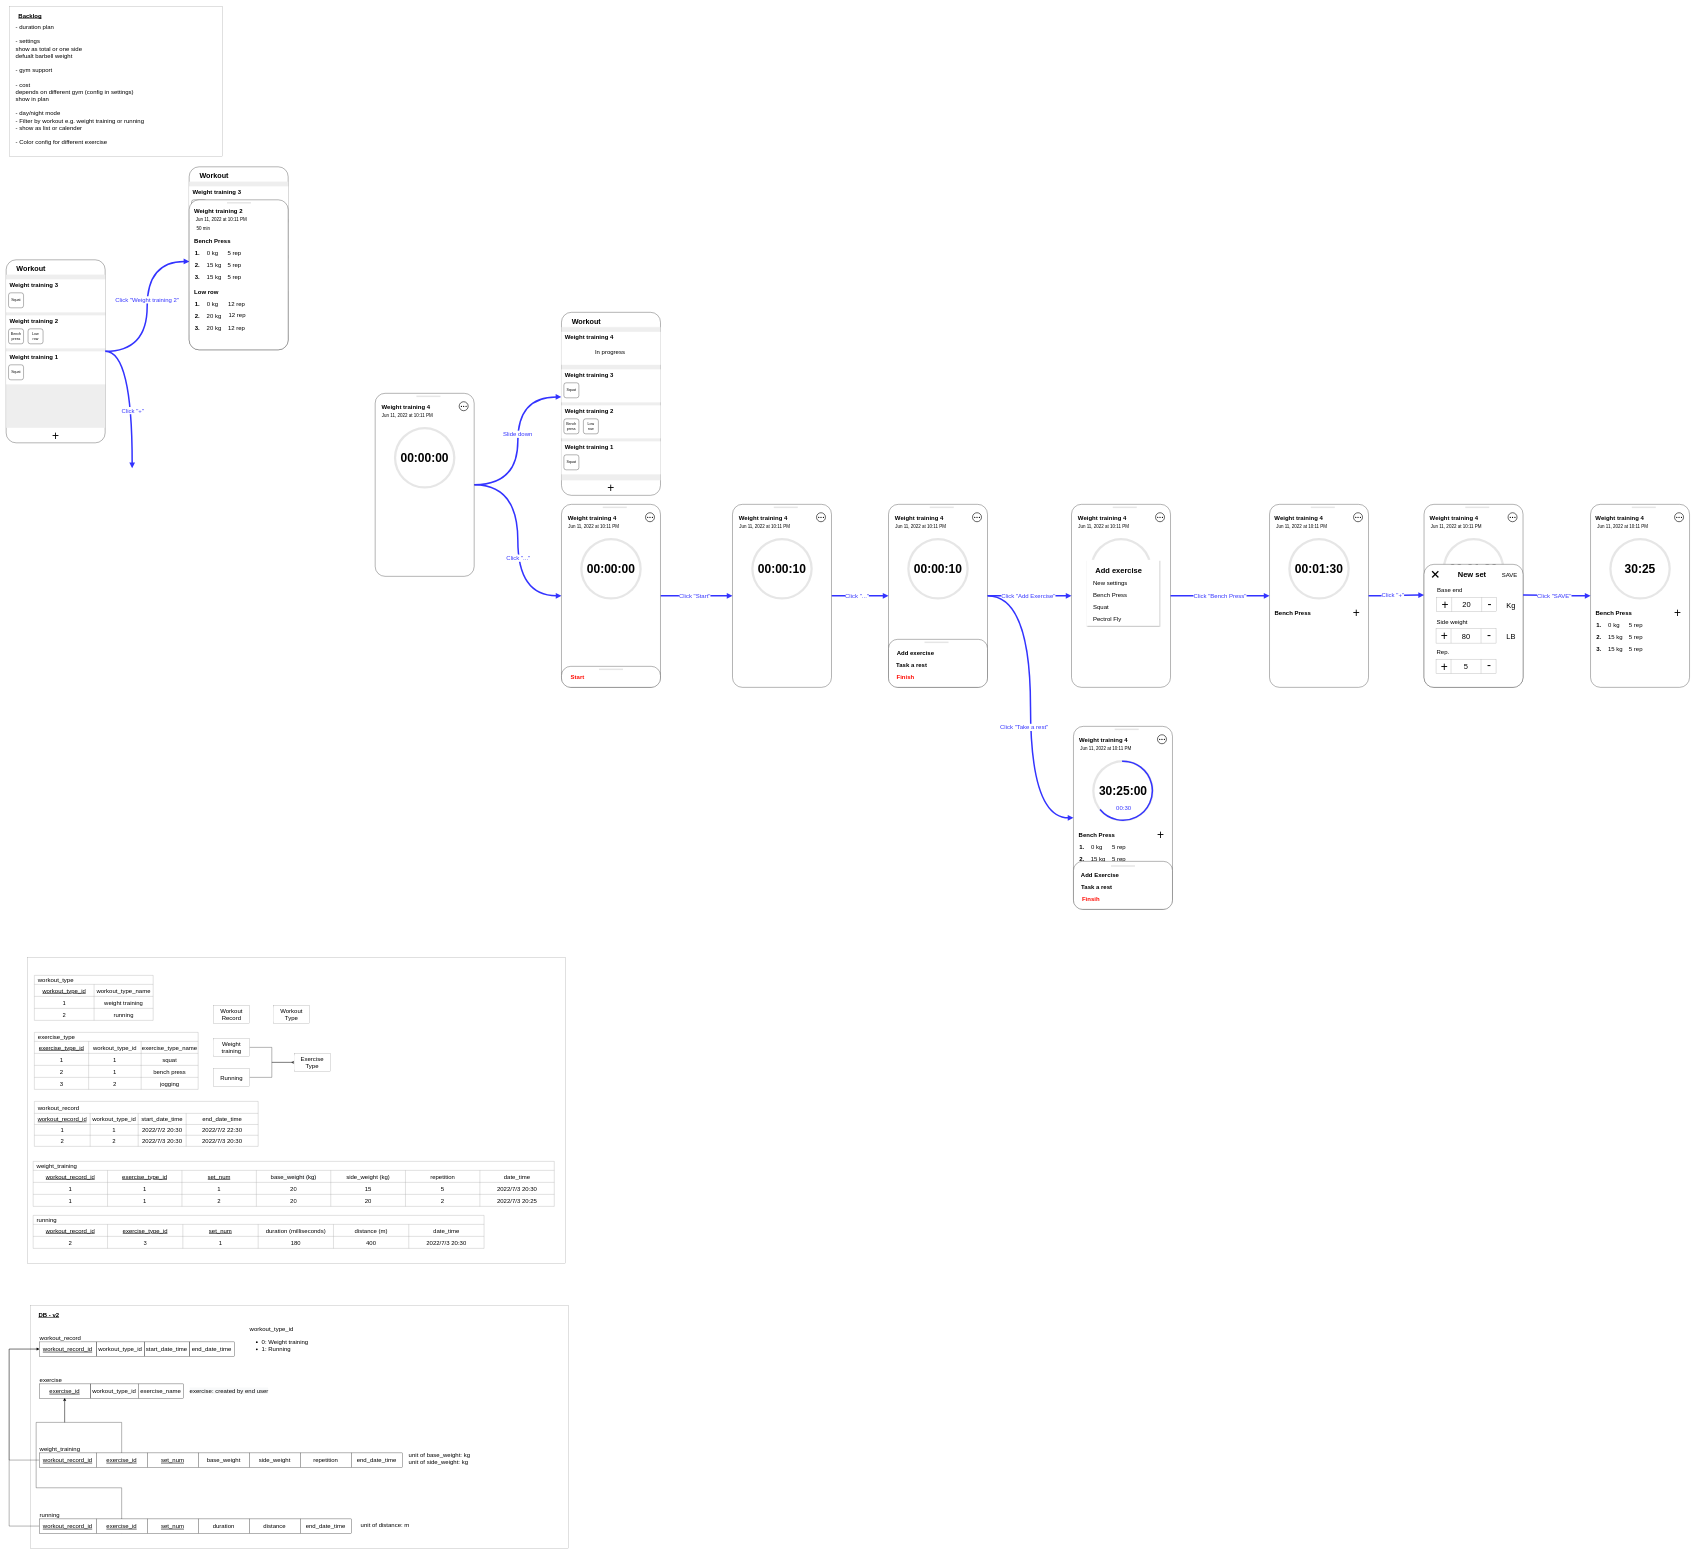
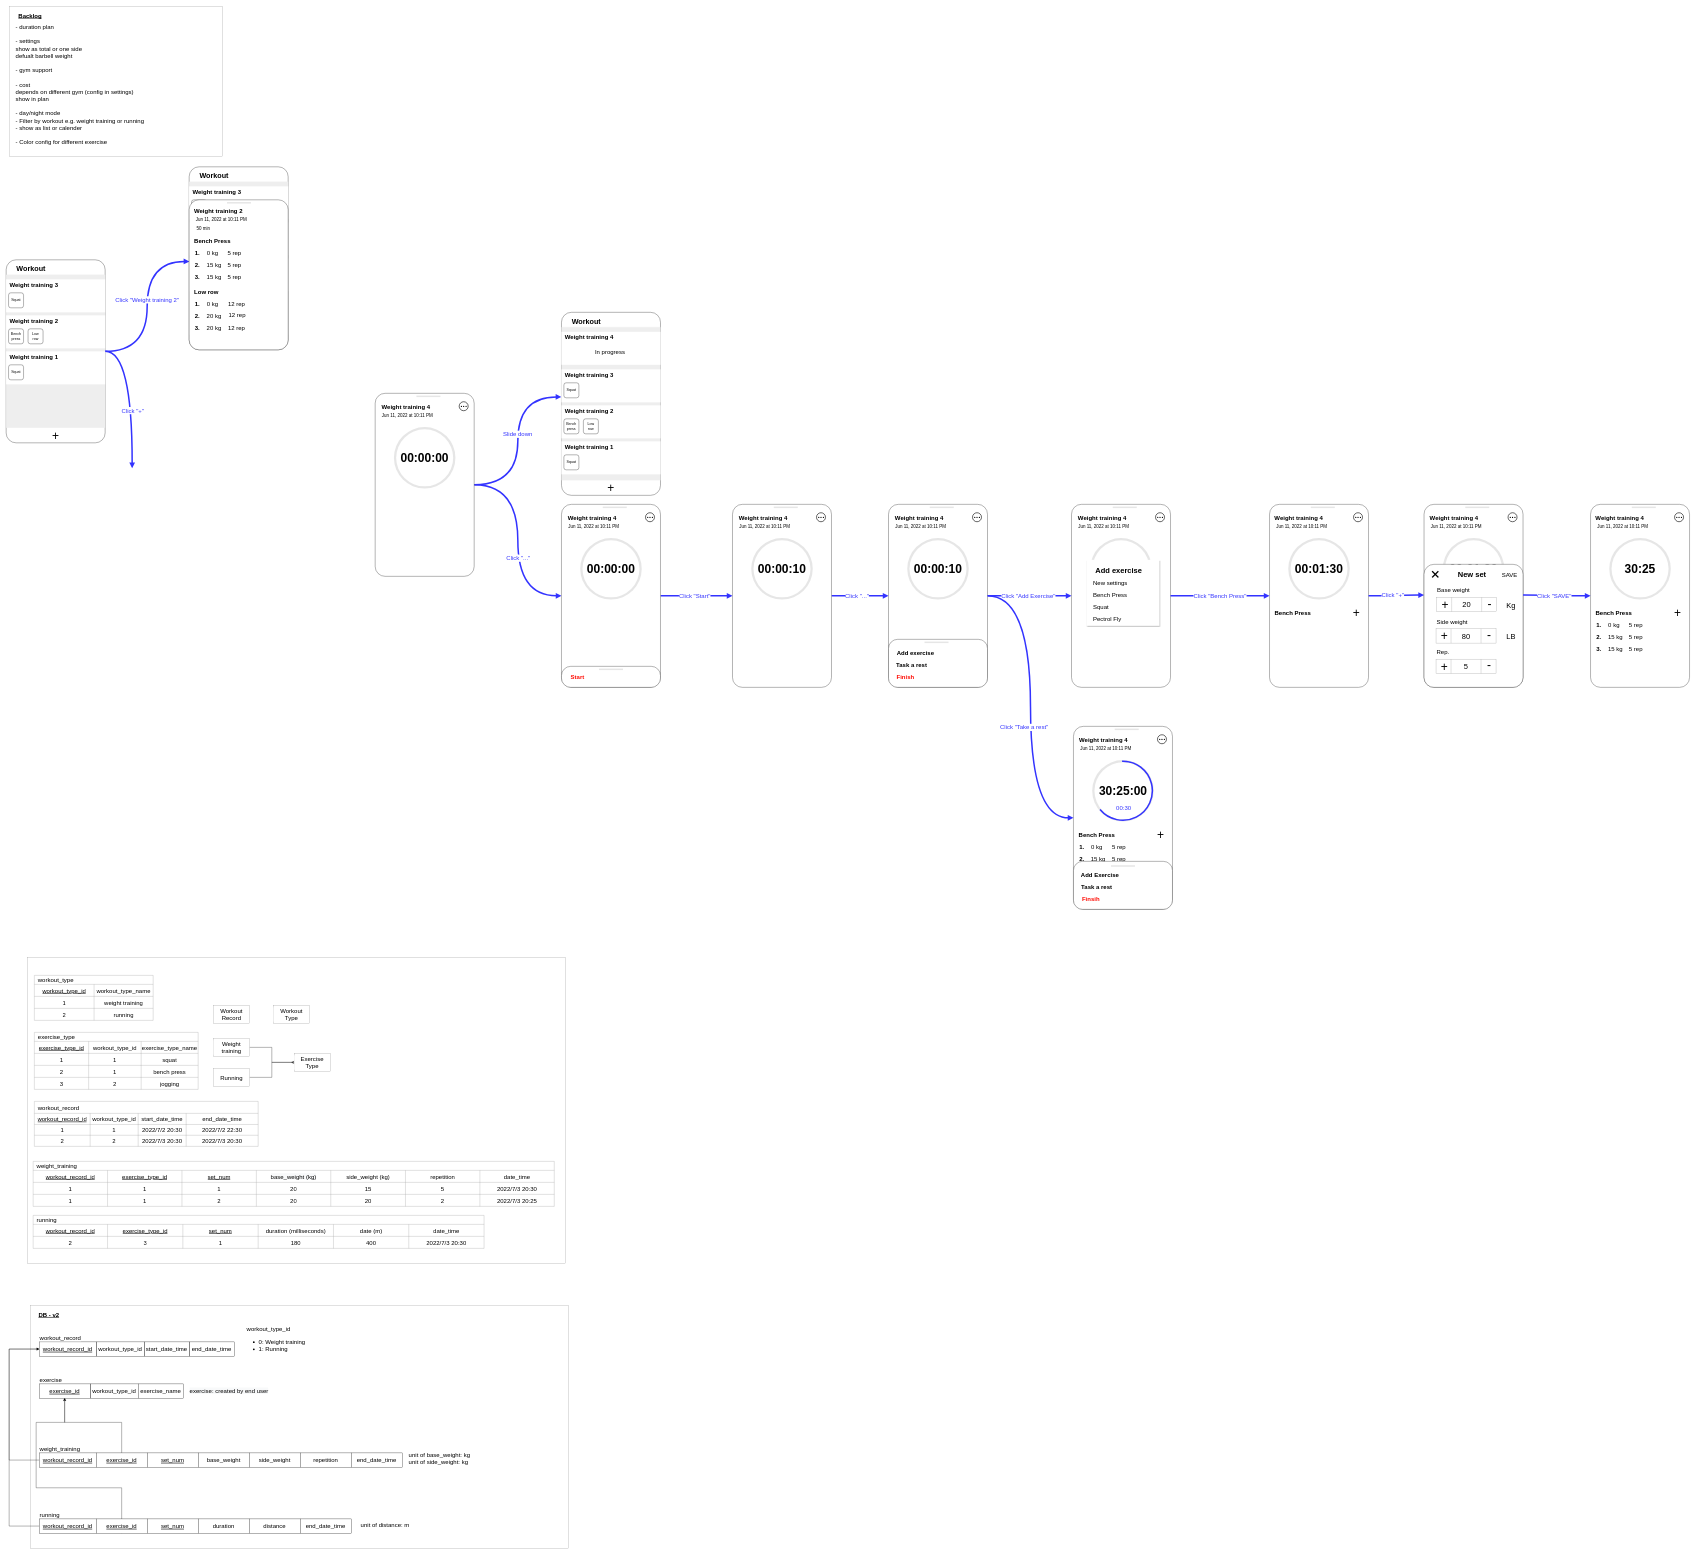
(1450, 590) -> (1454, 590)
(371, 1230) -> (371, 1230)
(281, 1339) -> (278, 1339)
